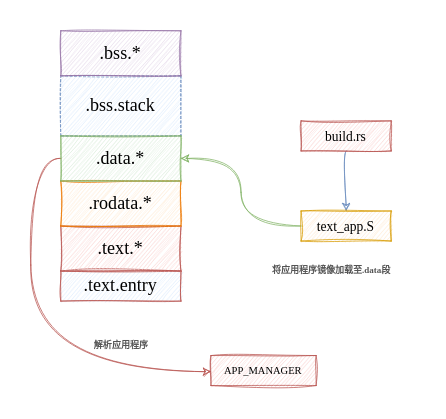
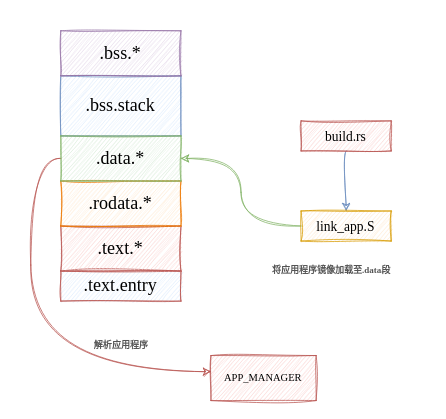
(121, 106) -> (121, 106)
(346, 226) -> (346, 226)
(263, 370) -> (263, 378)
